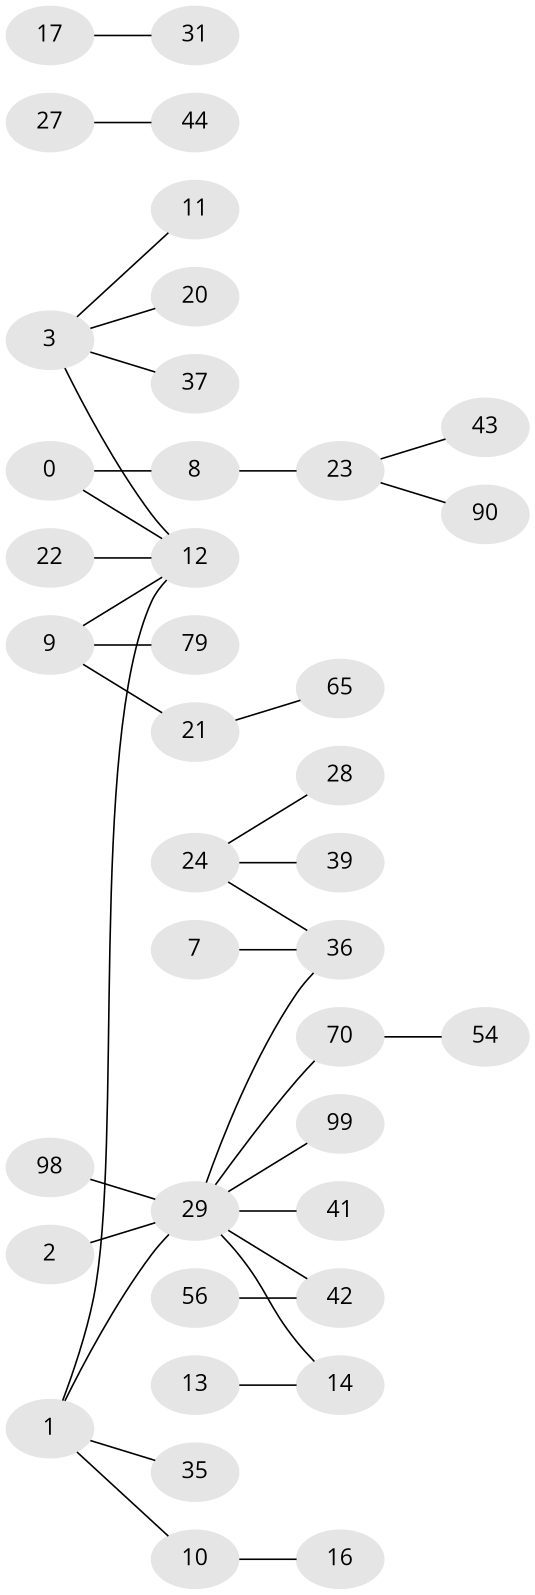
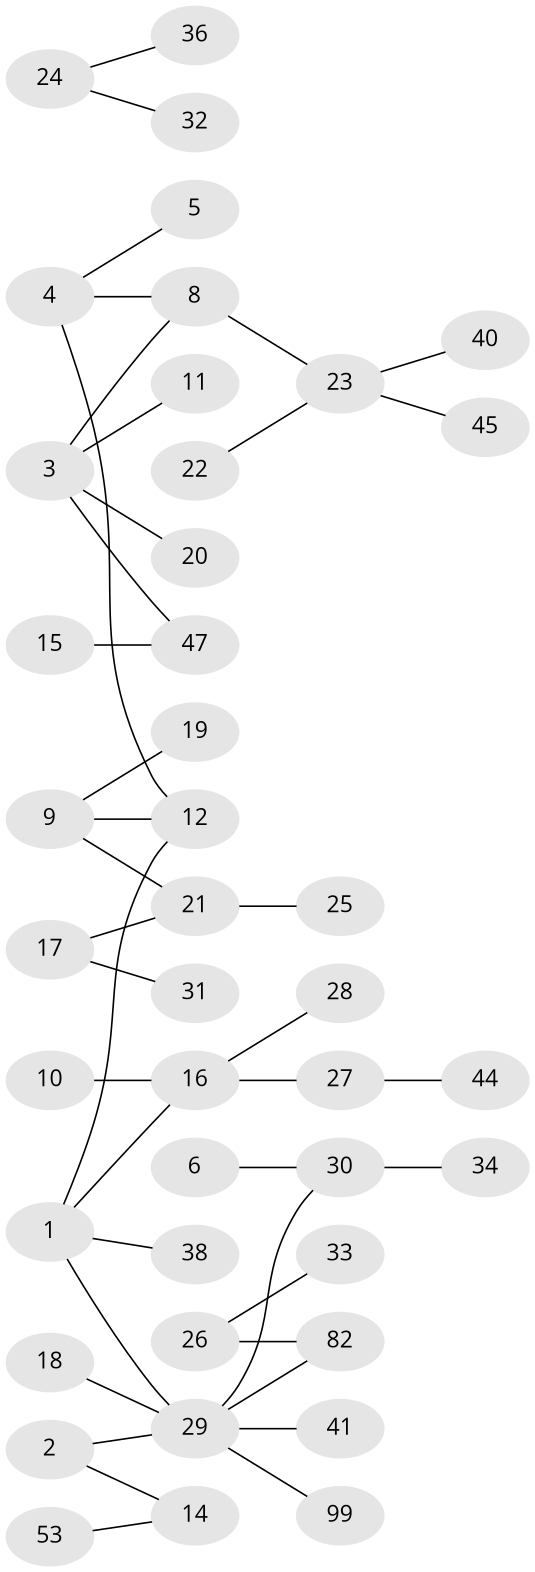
none -> (195, 210)
(195, 384) -> (195, 645)
(485, 427) -> (485, 427)
(112, 455) -> (118, 381)
(50, 471) -> (50, 297)
(485, 514) -> (485, 340)
(123, 558) -> (268, 427)
none -> (50, 645)
(195, 645) -> (195, 732)
(340, 689) -> (340, 906)
(268, 819) -> (268, 1037)
(340, 863) -> (195, 123)
none -> (113, 931)
(195, 950) -> none
(340, 1037) -> (340, 1167)
(485, 1037) -> (485, 1167)
(252, 1073) -> none
none -> (268, 1080)
(50, 1167) -> (50, 1363)
none -> (195, 1167)
none -> (340, 1255)
(262, 1288) -> (123, 1483)
(195, 1298) -> (195, 1342)
(340, 1298) -> (340, 1342)
(195, 1385) -> (50, 1537)
(195, 1472) -> (195, 1255)
(123, 1494) -> (122, 1156)
